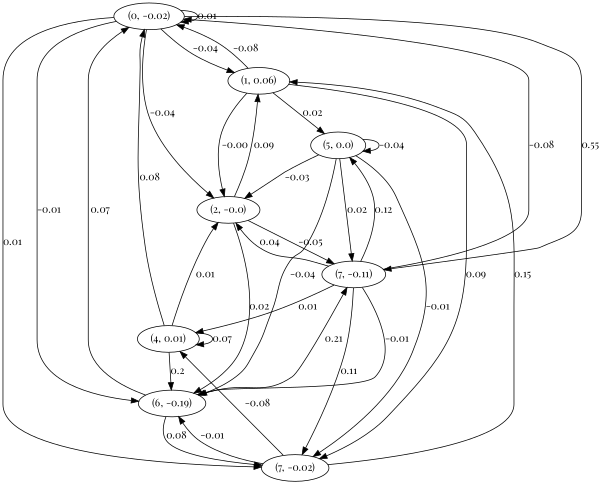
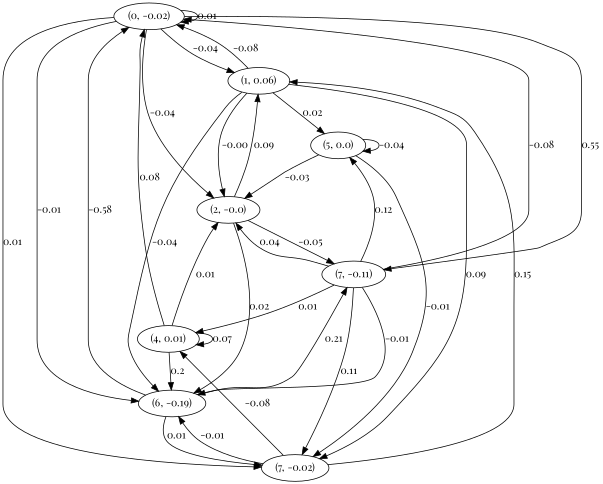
(346, 206) -> none
(100, 210) -> (100, 210)
(280, 283) -> (154, 231)
(177, 436) -> (177, 436)
